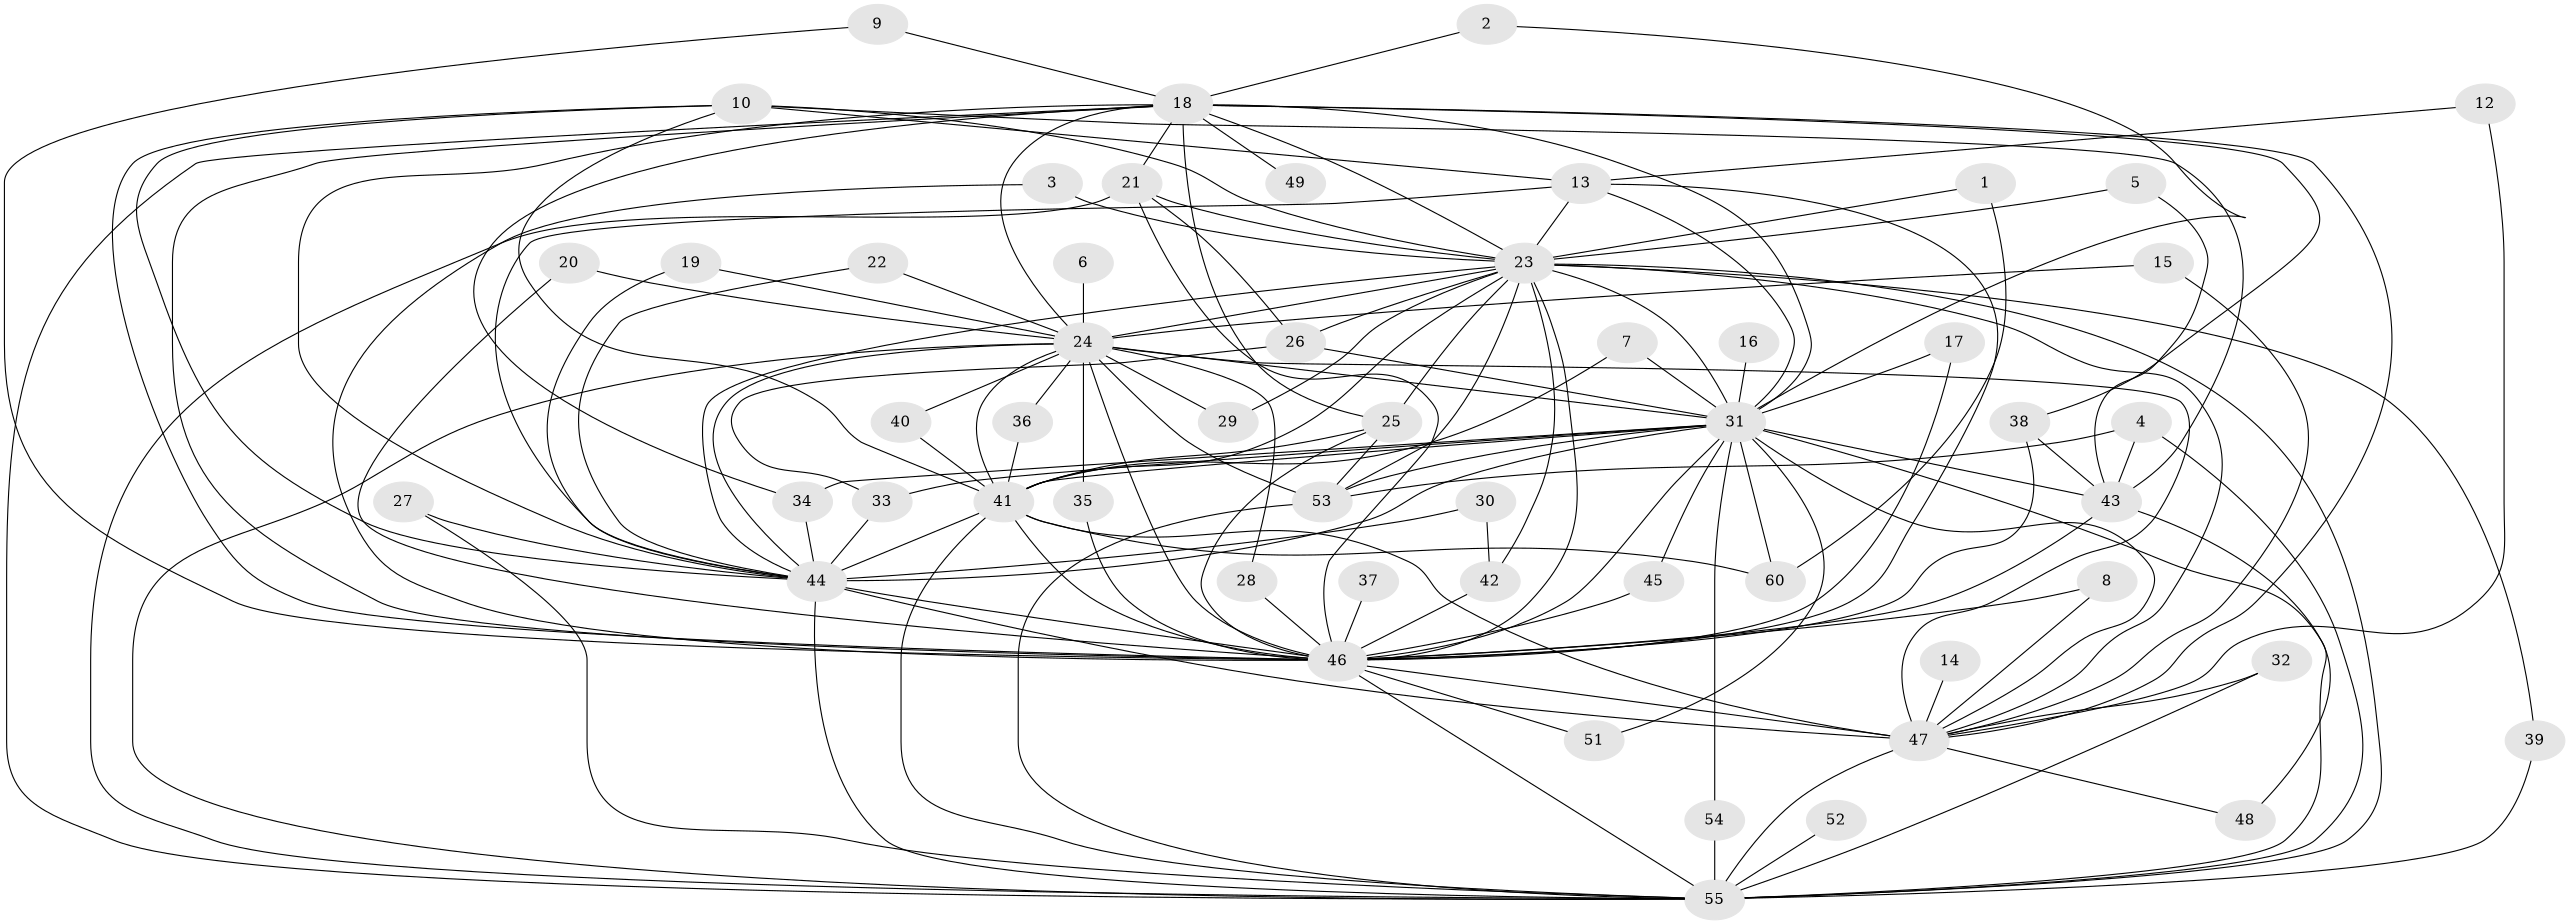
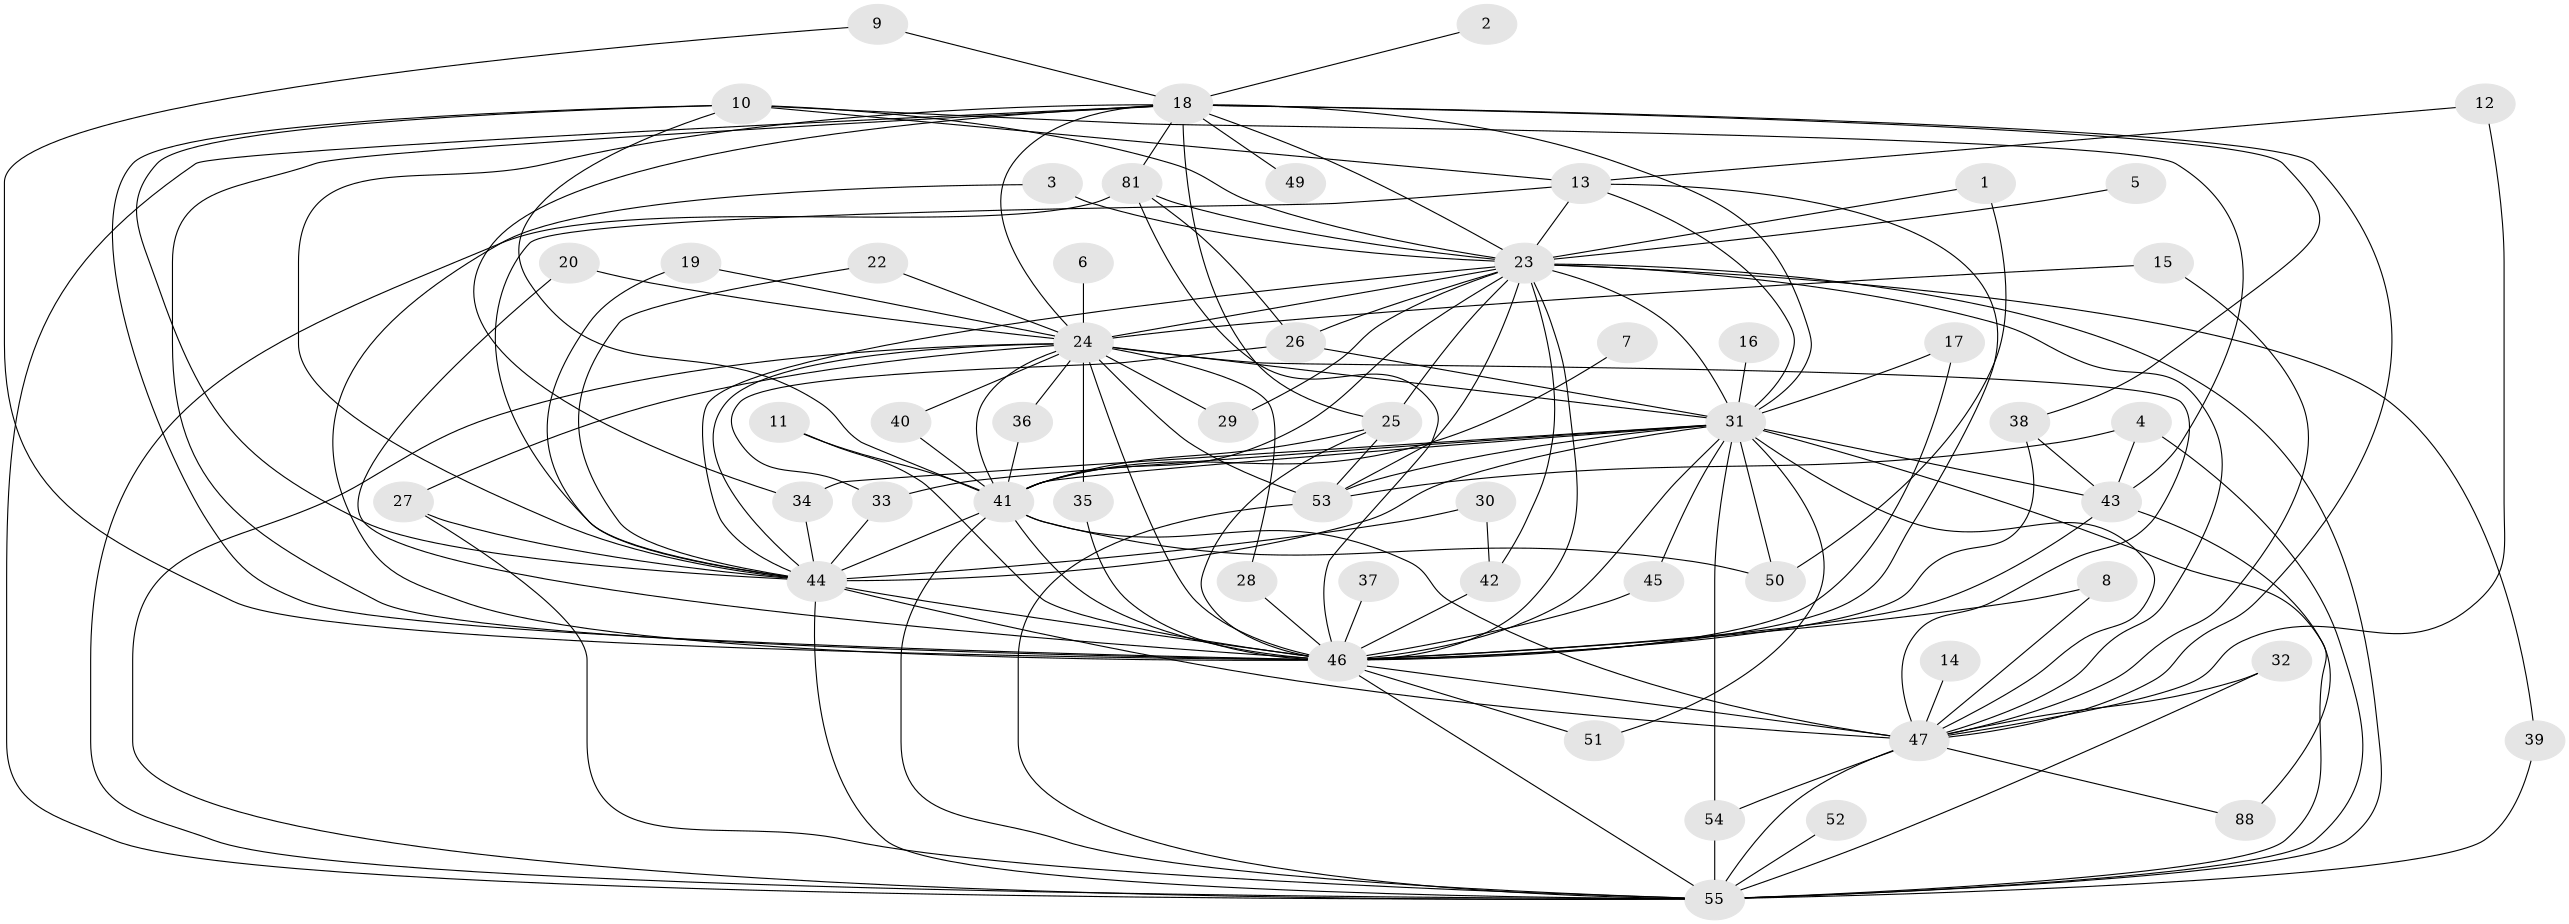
(2124, 126) -> none
(1132, 184) -> (1132, 184)
(2178, 338) -> none
(1682, 383) -> none
none -> (717, 389)
none -> (779, 422)
(1776, 582) -> (1776, 582)
none -> (1816, 779)
(2245, 820) -> (2245, 820)
